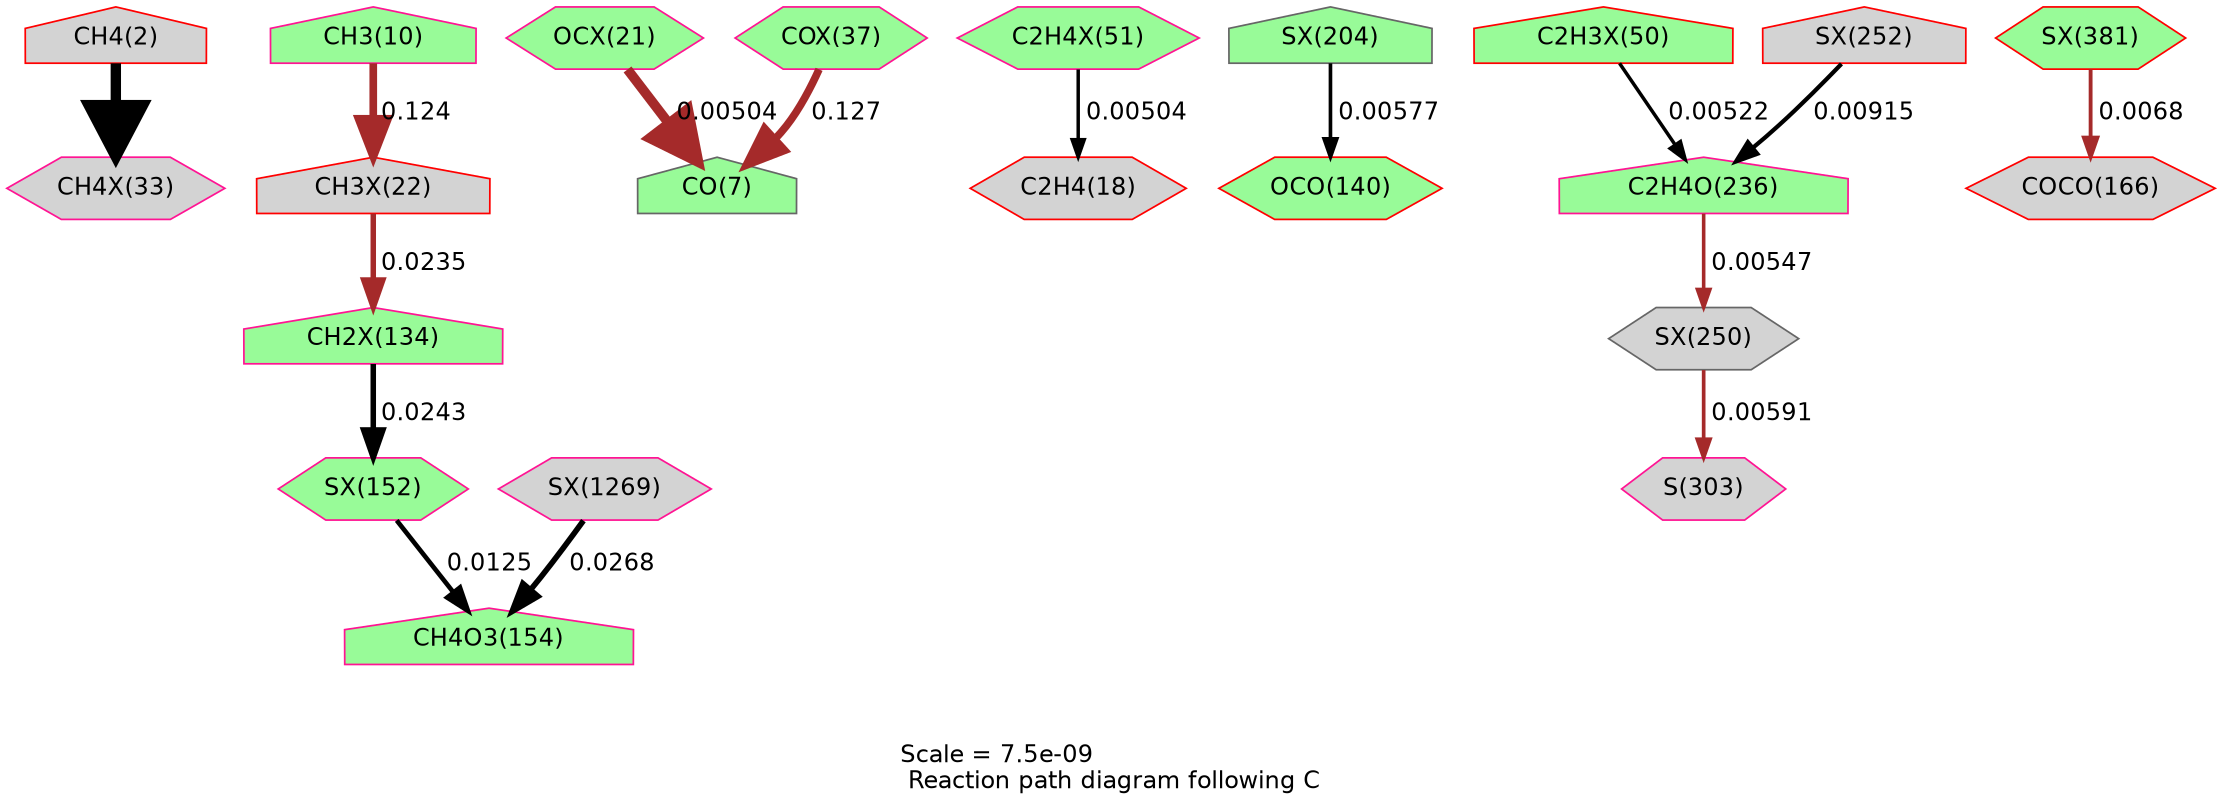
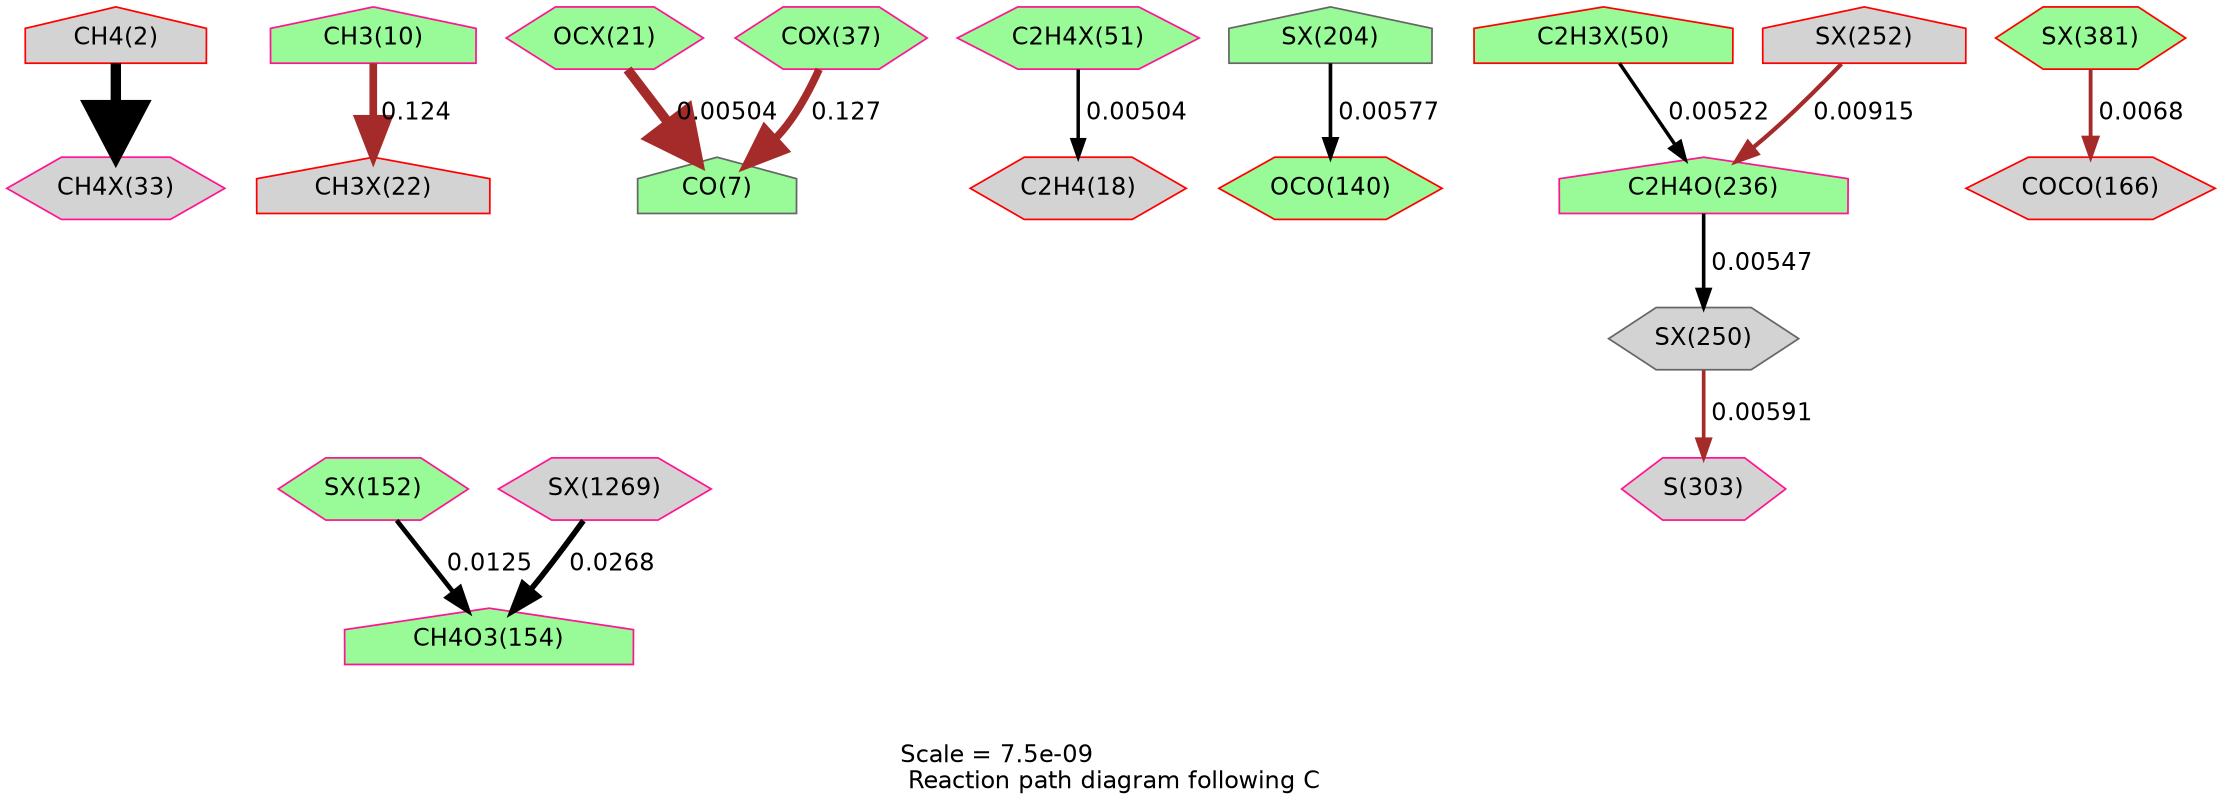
(1798, 107) -> (1798, 107)
(1704, 251) -> (1704, 251)
(373, 339) -> none
